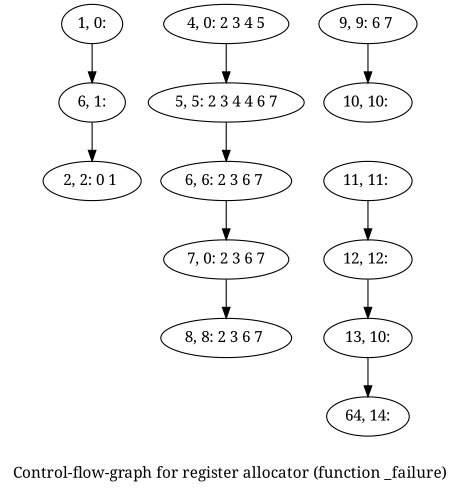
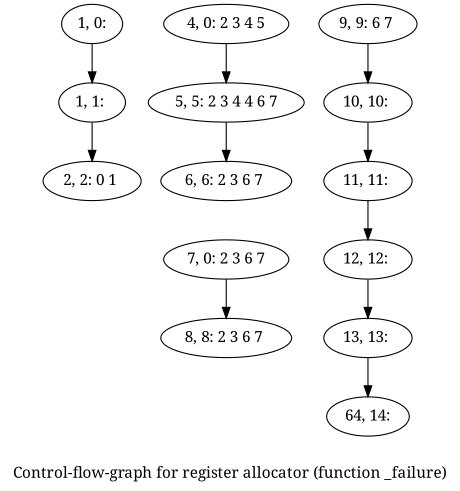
(92, 102) -> (92, 102)
none -> (368, 136)
(226, 215) -> none
(368, 338) -> (368, 338)
